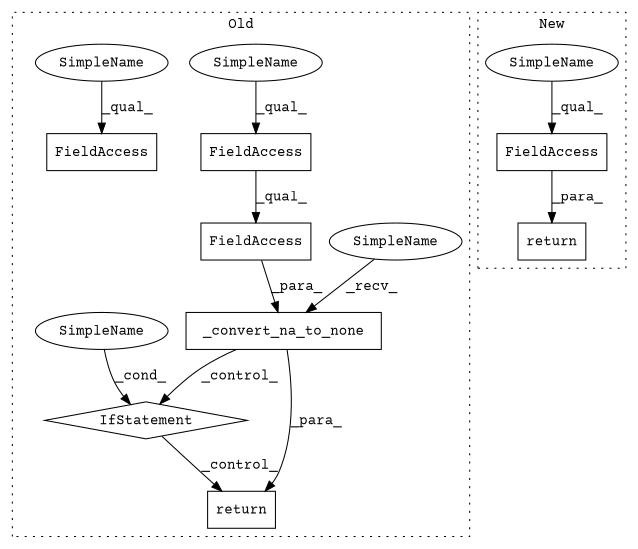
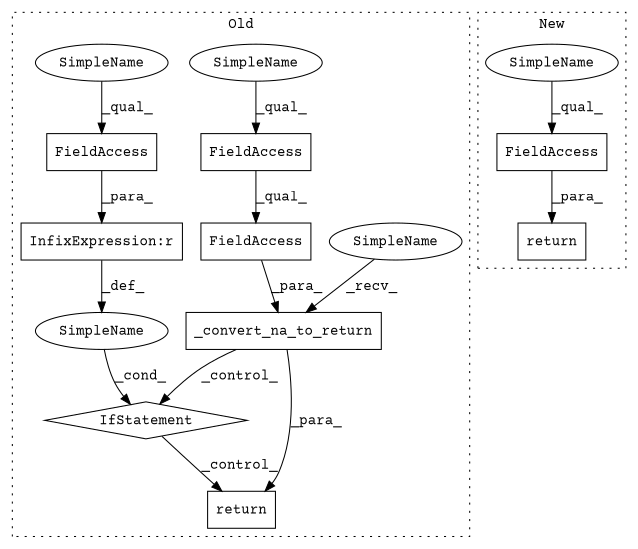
none -> (102, 242)
(284, 331) -> (284, 331)
